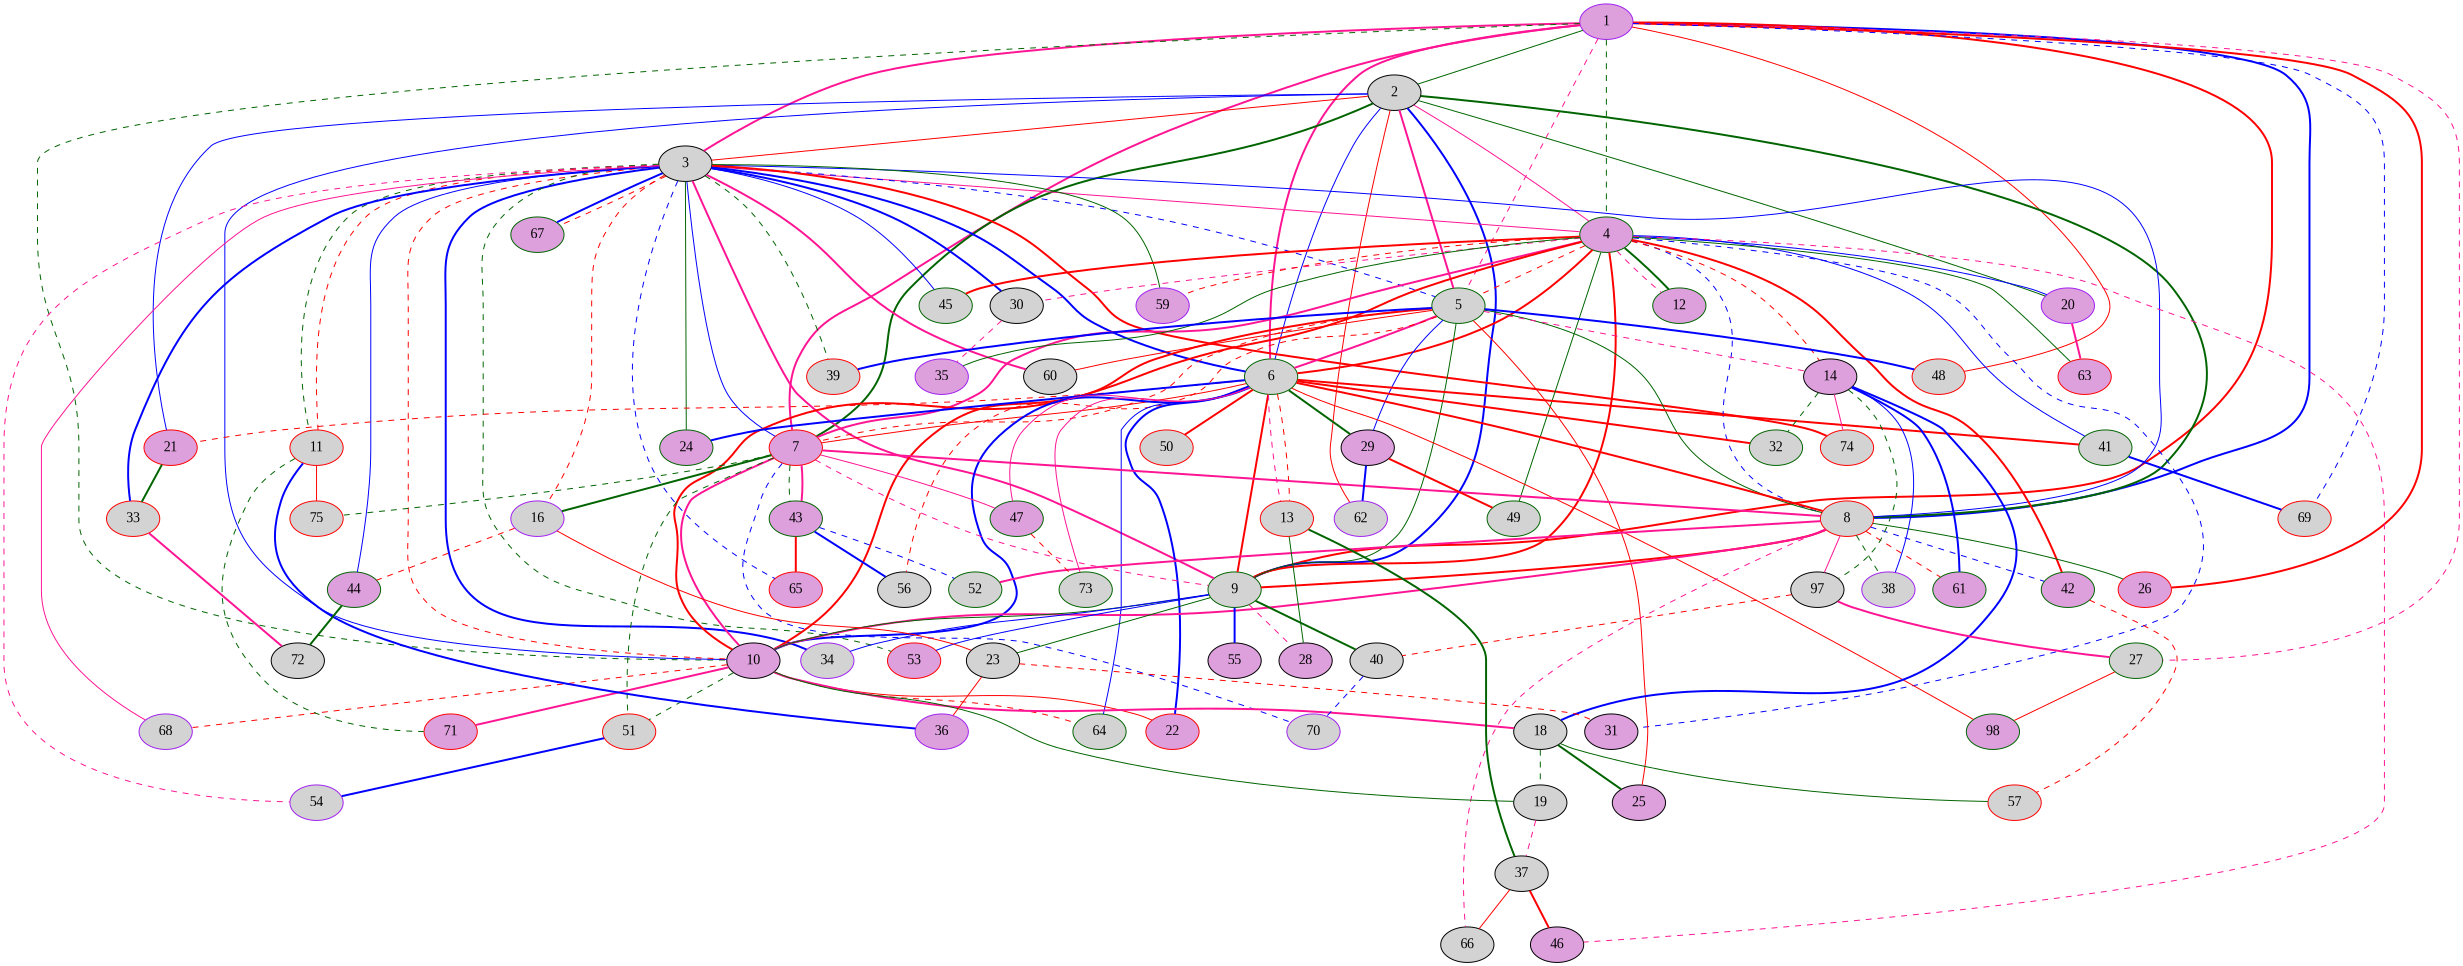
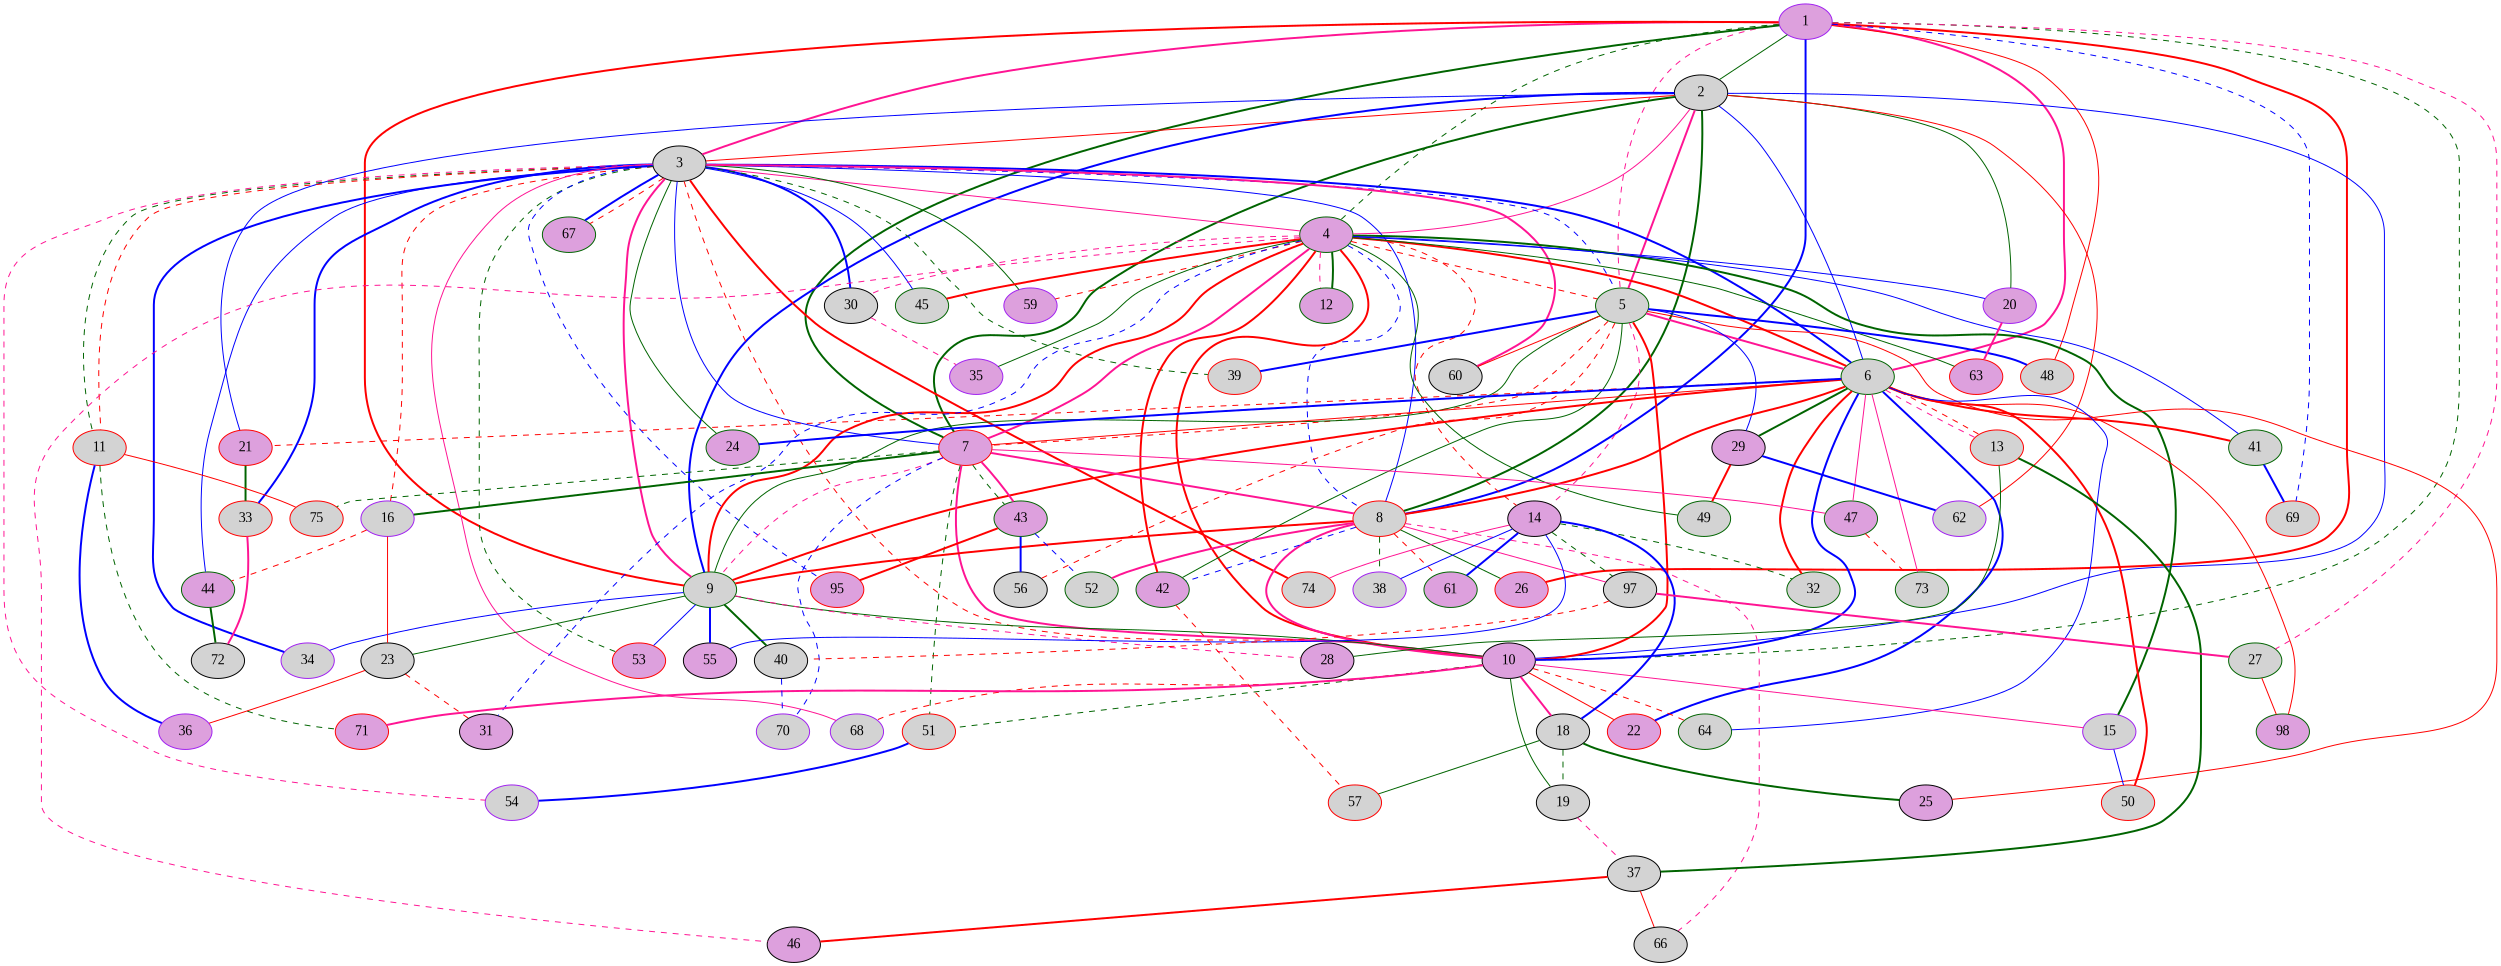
(1129, 148) -> (1202, 121)
(1655, 392) -> (1421, 457)
(796, 590) -> (837, 590)
none -> (1002, 639)
none -> (2109, 732)
